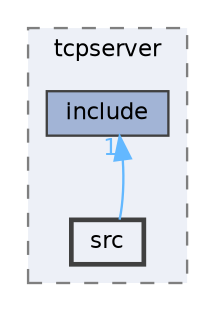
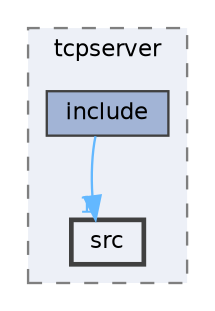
(123, 190) -> (92, 166)
